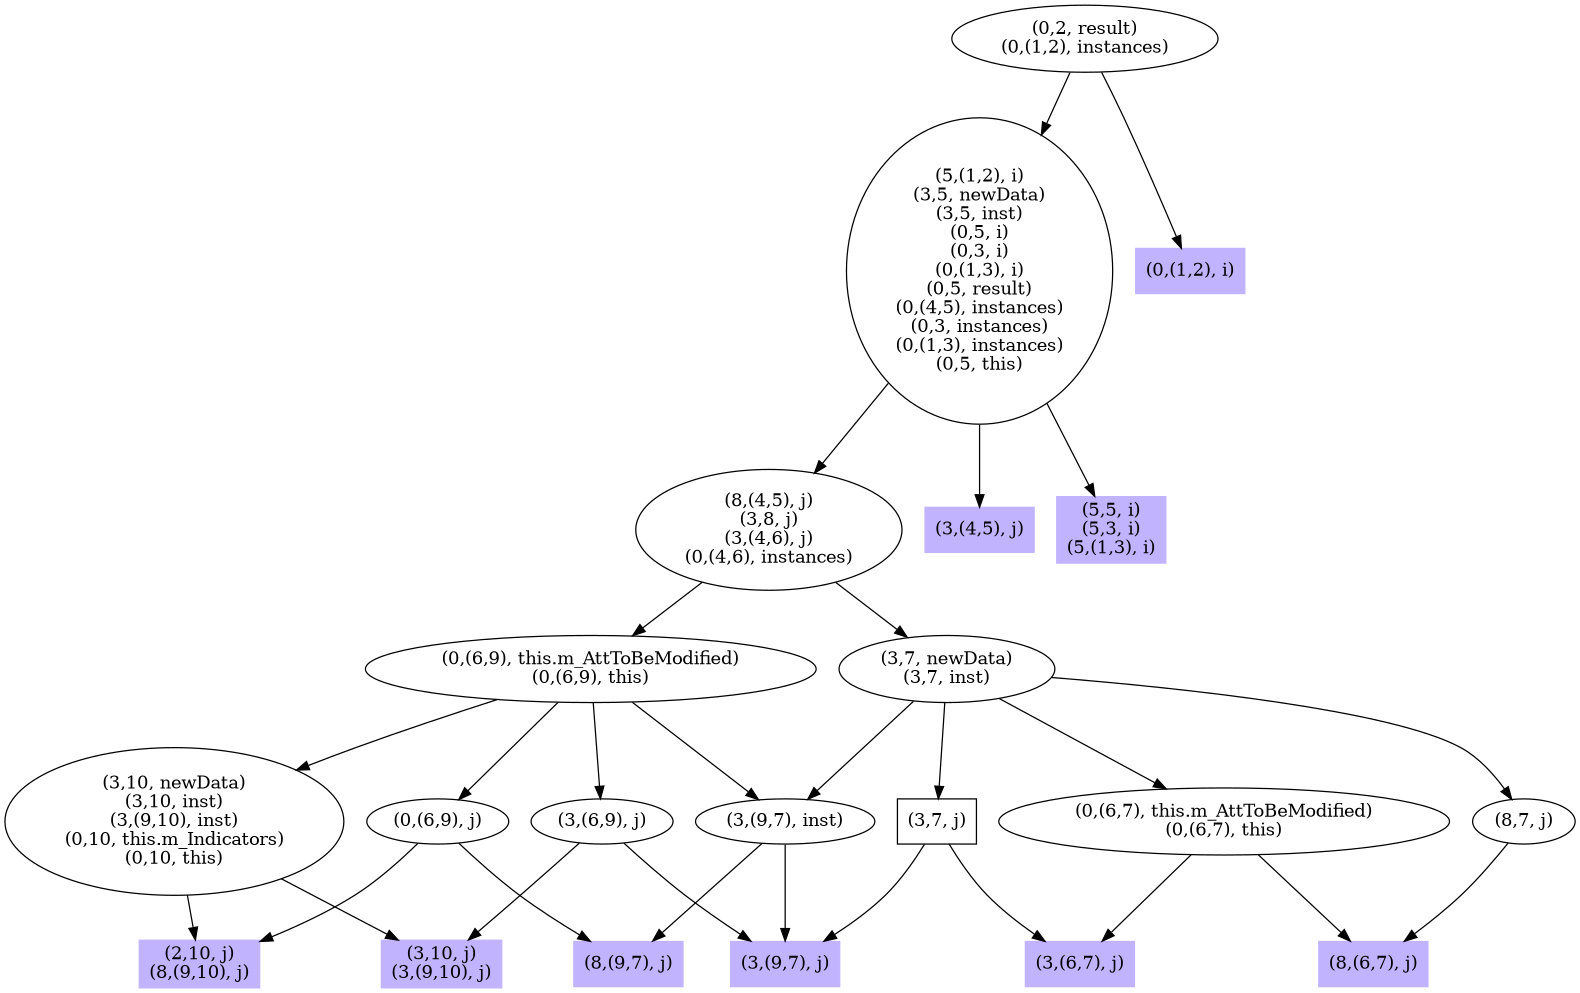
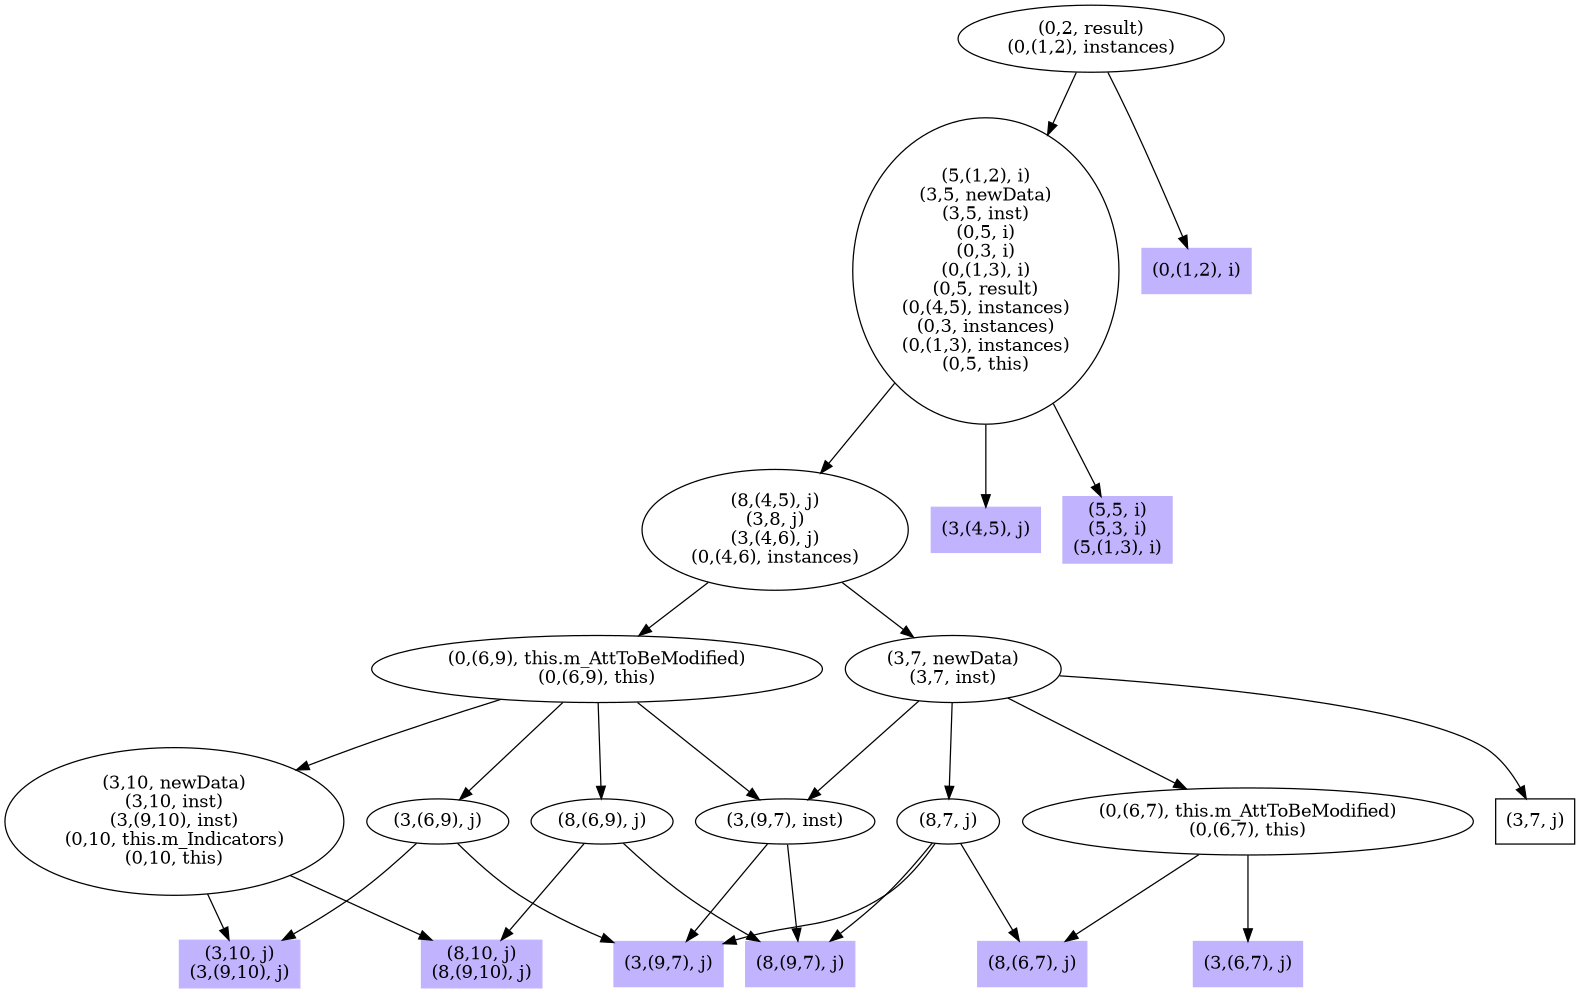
(438, 821) -> (602, 821)
none -> (889, 891)
(986, 894) -> none
(885, 895) -> (848, 915)
(199, 964) -> (482, 964)
